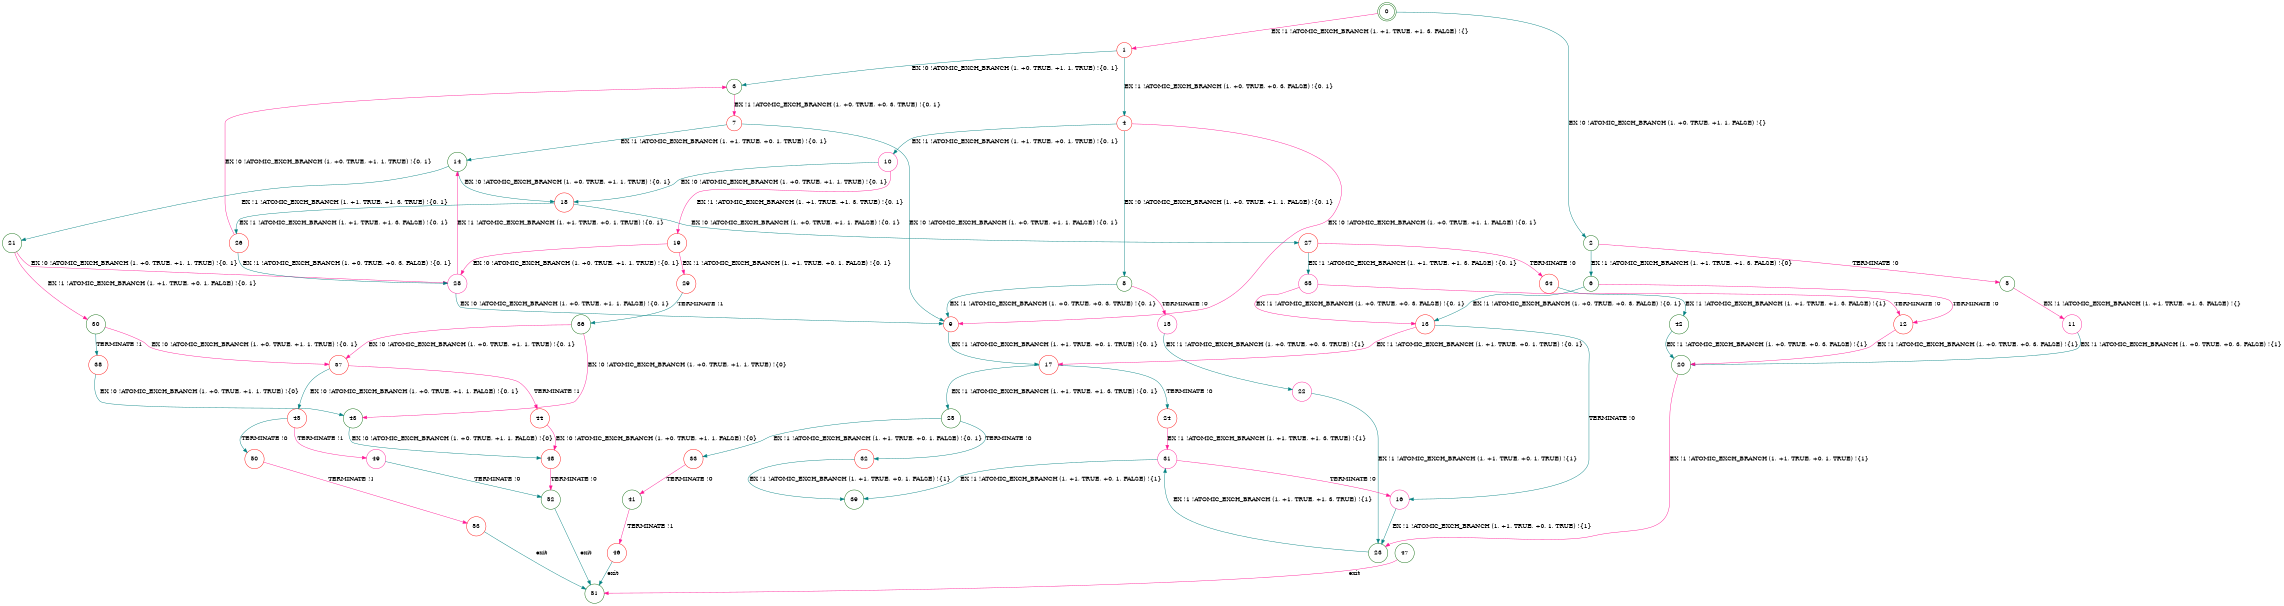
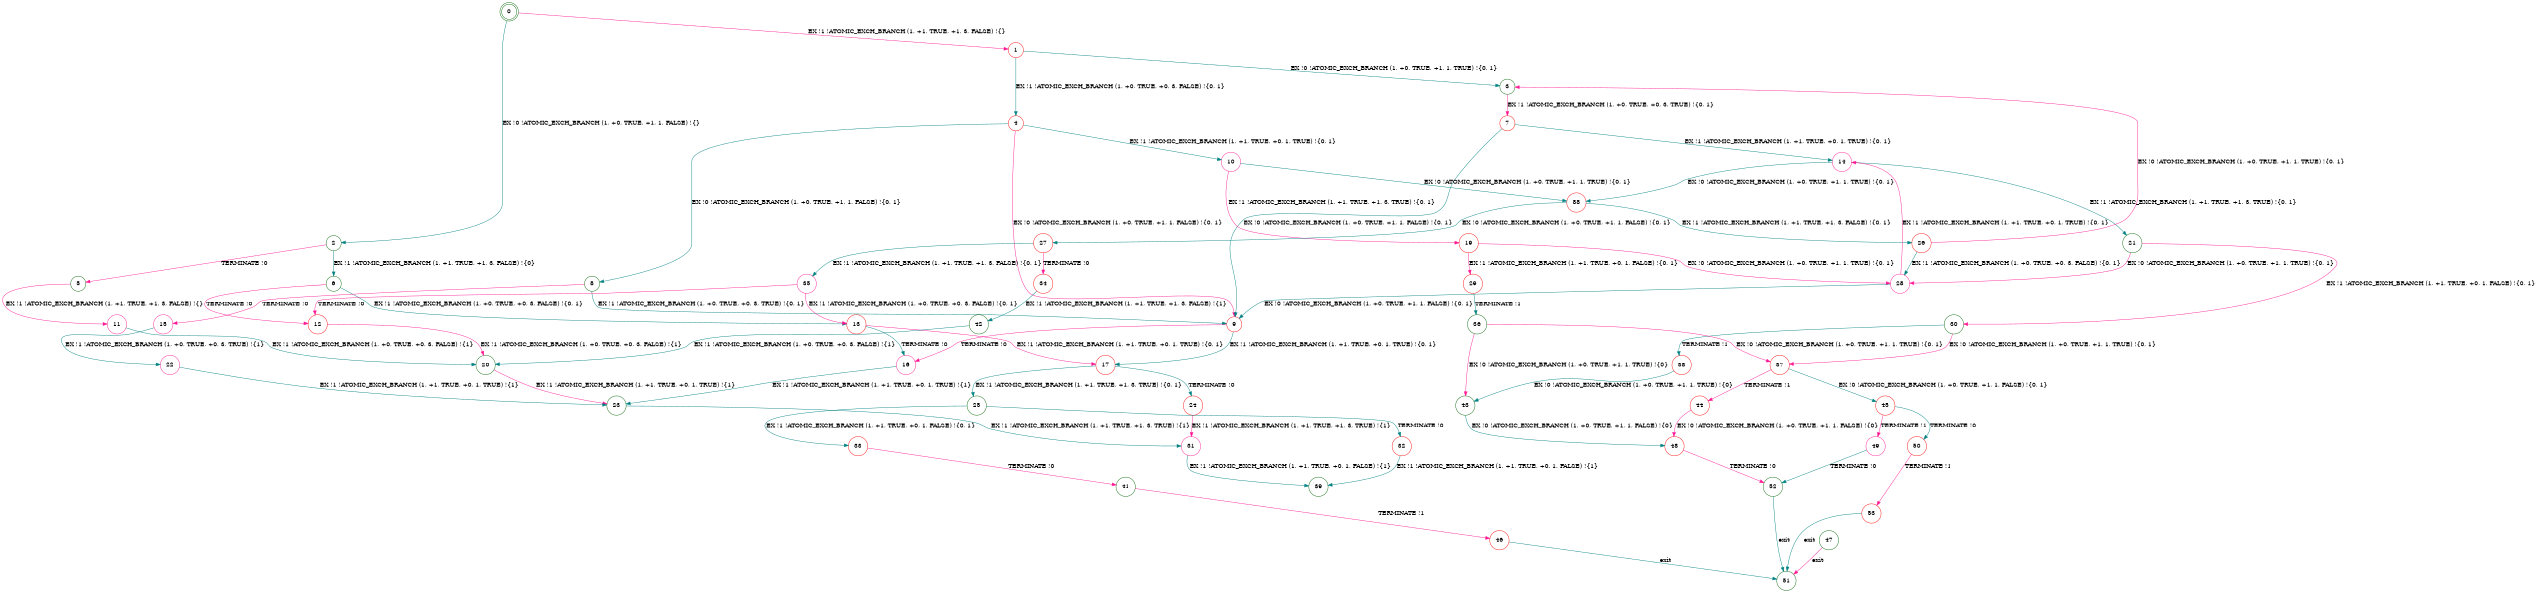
(457, 162) -> (1842, 162)
(564, 203) -> (1576, 203)
(1282, 474) -> (1070, 329)
